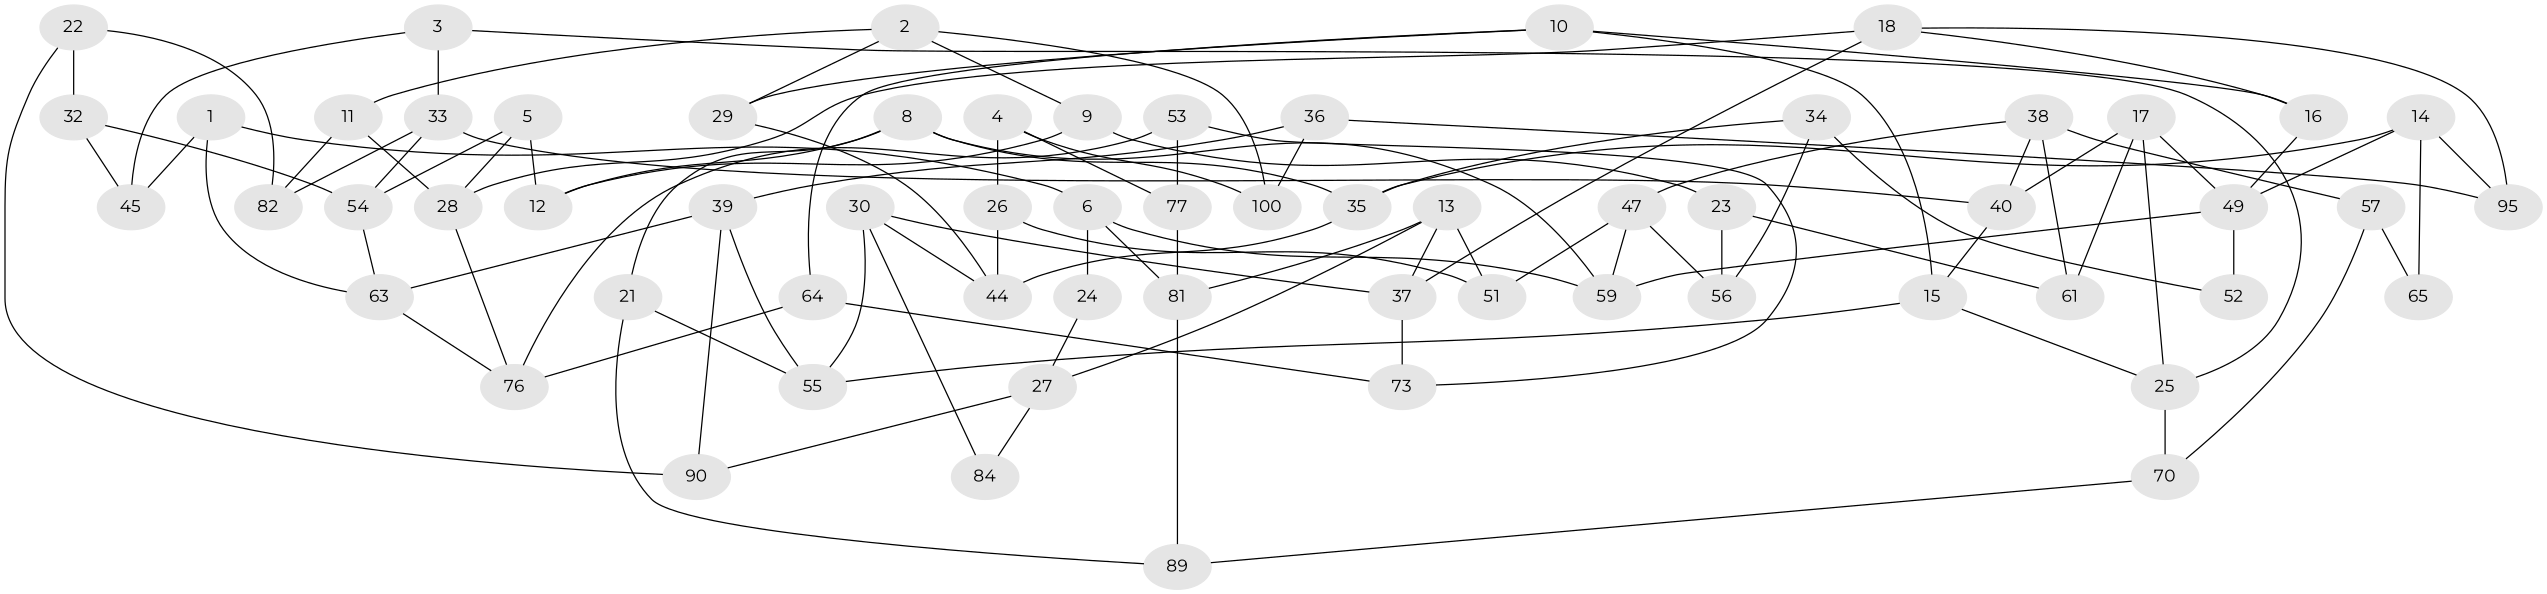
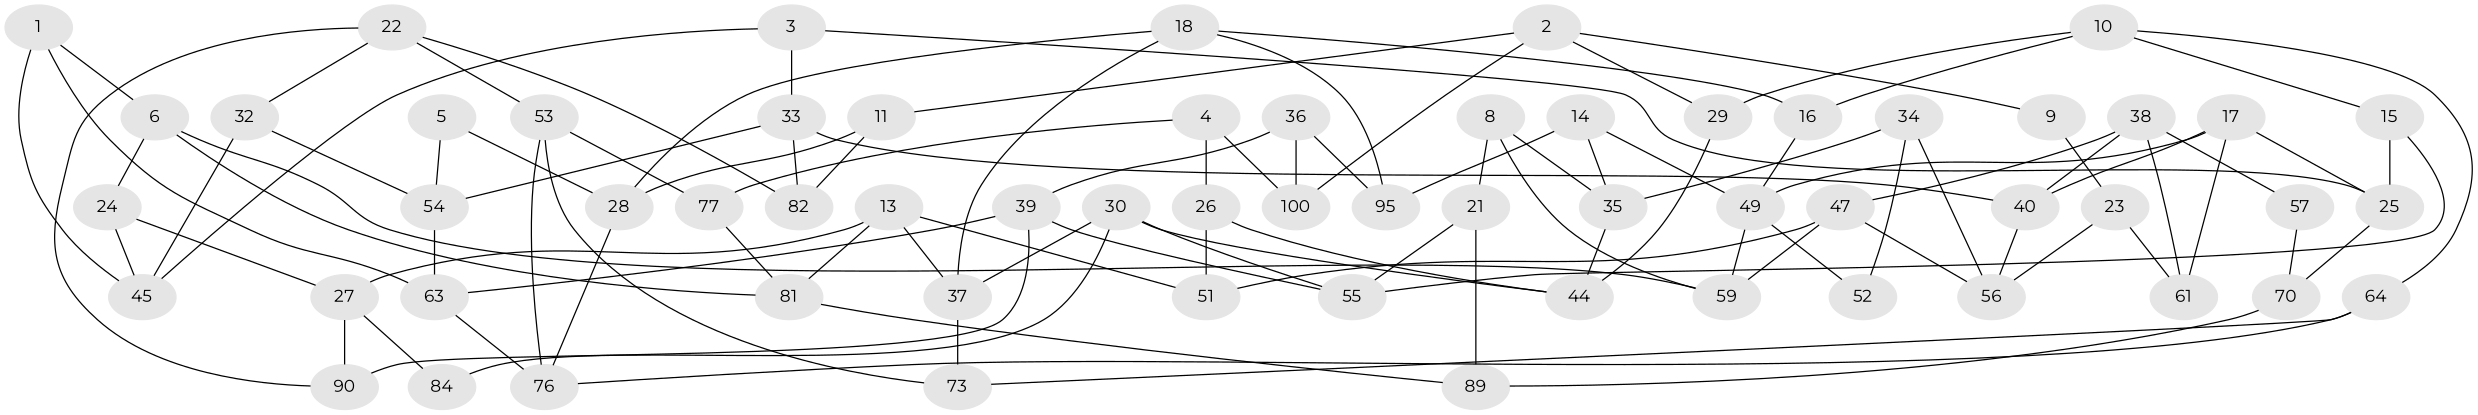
none -> (476, 77)
(538, 207) -> none
none -> (125, 252)
(1967, 252) -> (2008, 252)
(2419, 297) -> none
